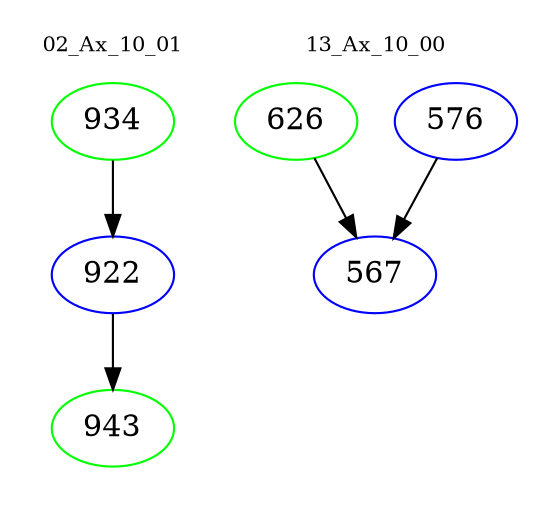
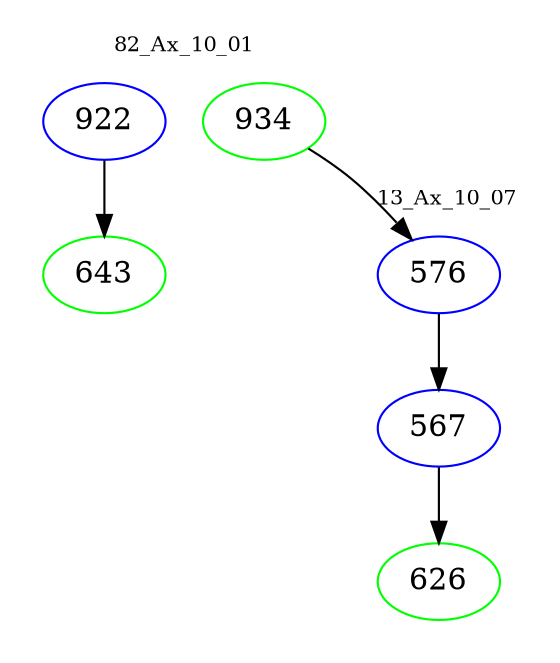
(113, 46) -> (184, 46)
(376, 46) -> (447, 199)
(113, 188) -> (375, 200)
(330, 188) -> (439, 494)
(113, 428) -> (104, 275)
